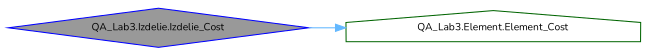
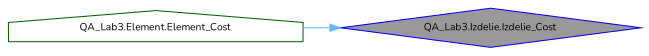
(322, 28) -> (317, 28)
